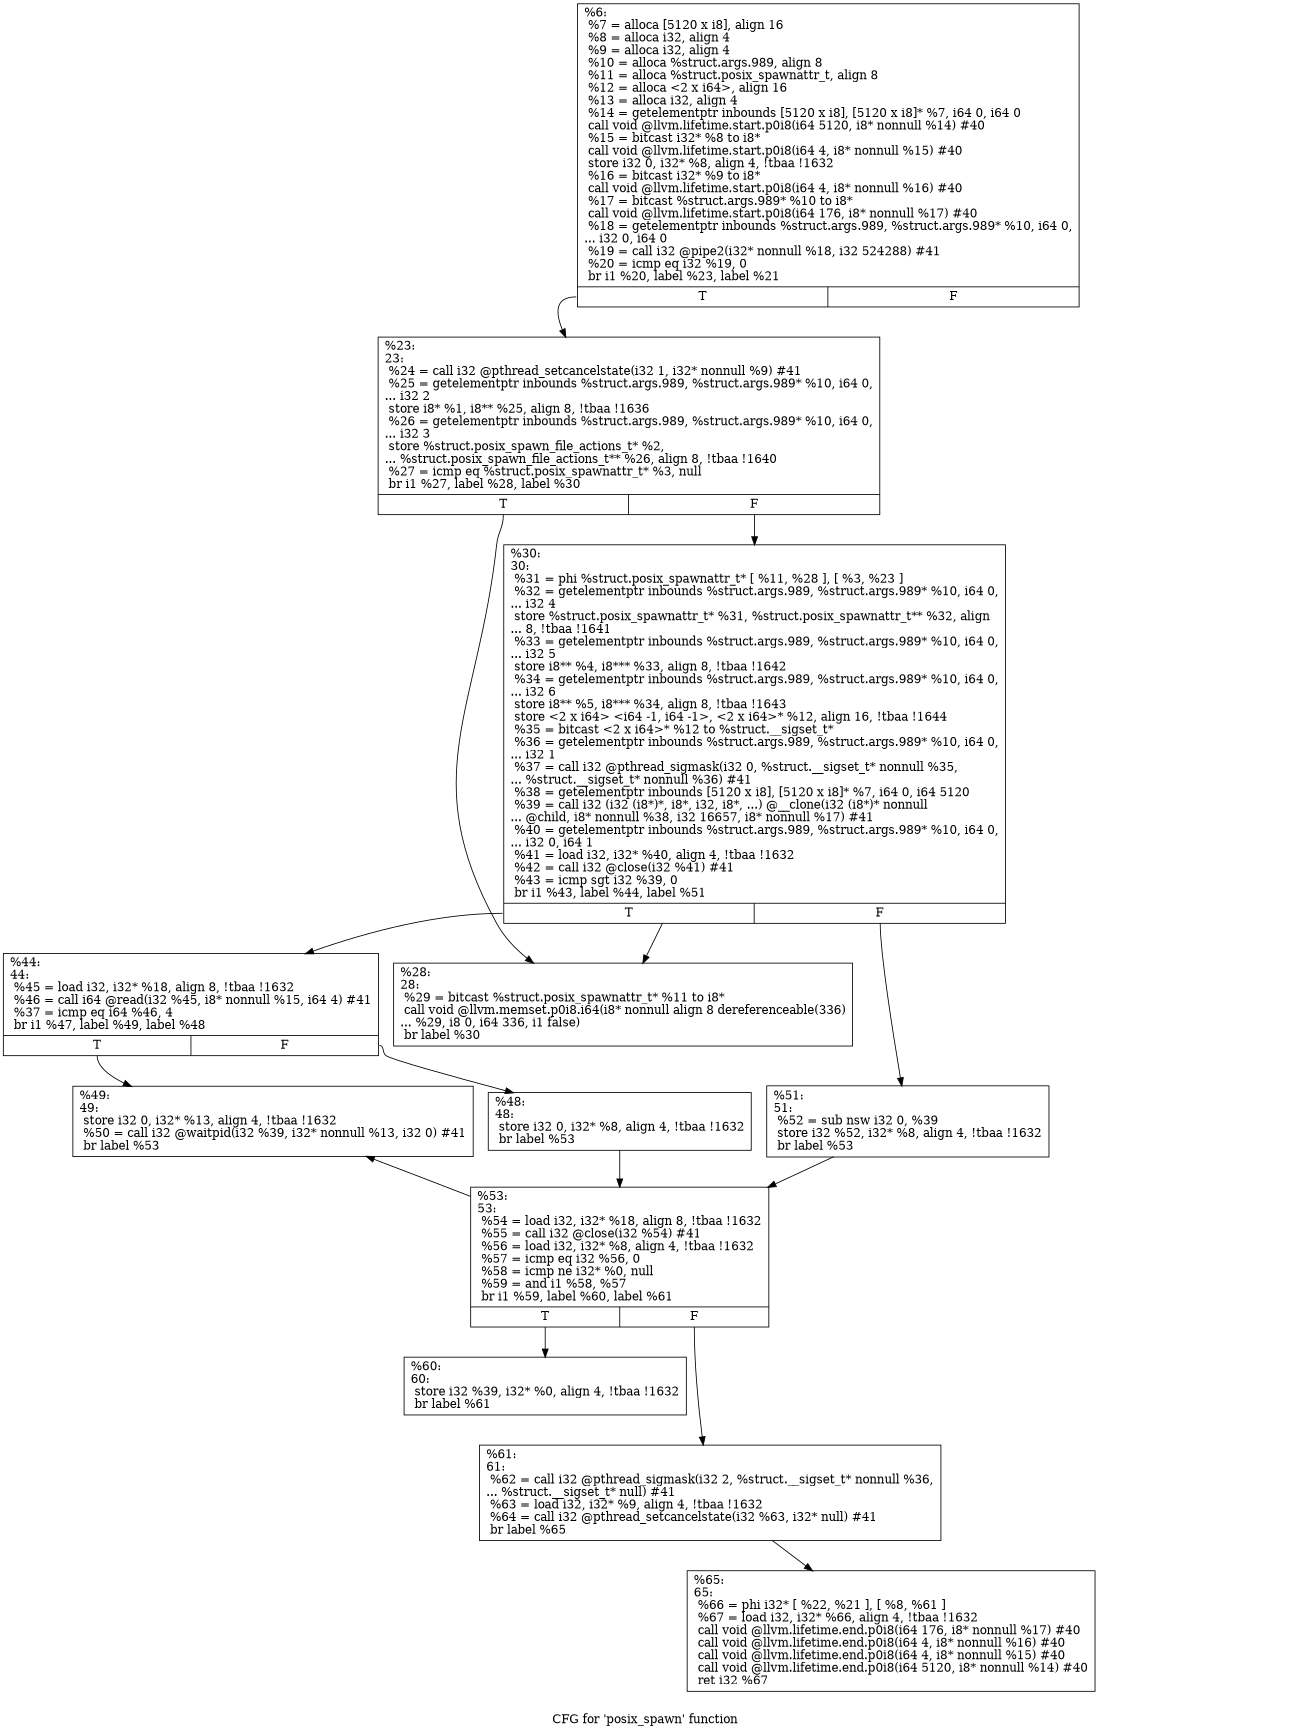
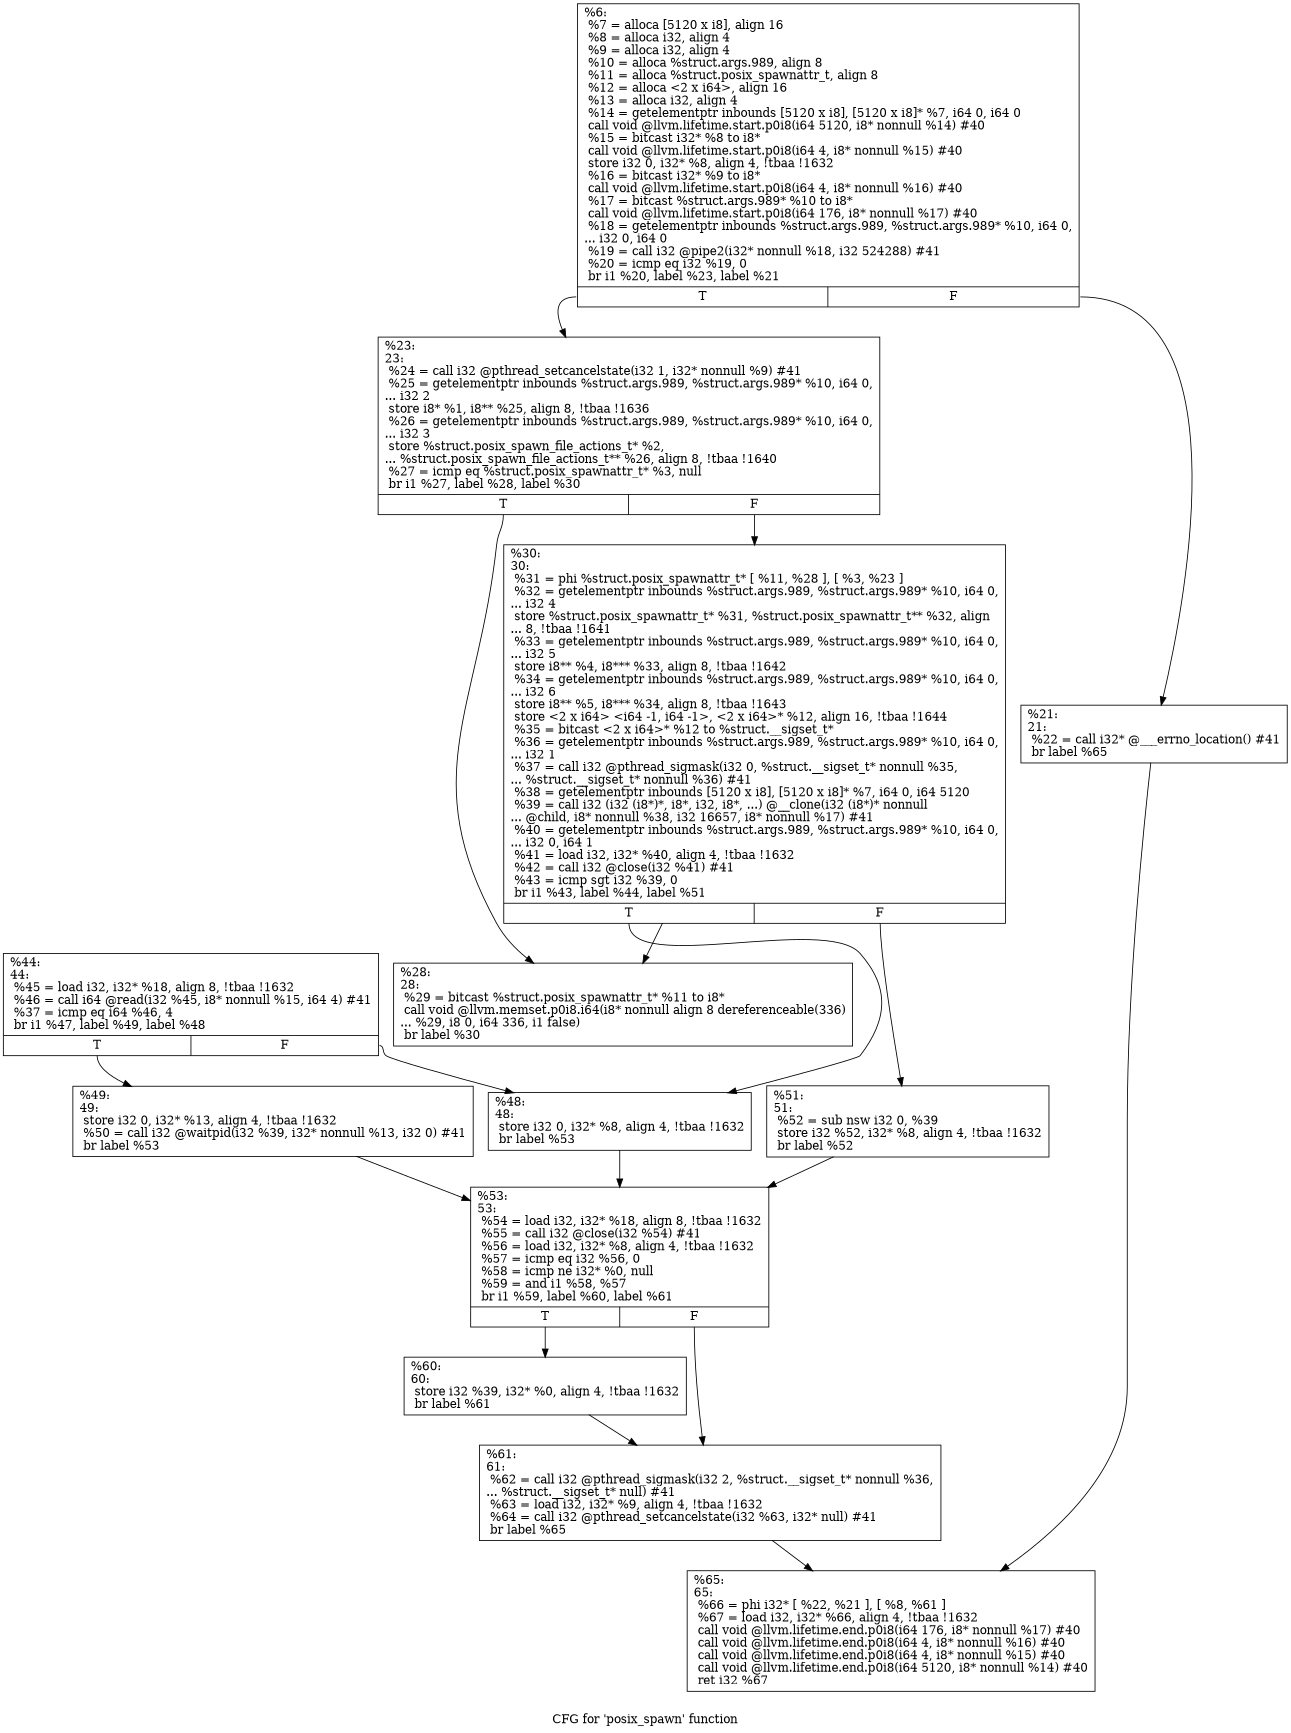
none -> (1154, 734)
(406, 924) -> (860, 953)
(814, 1146) -> (814, 1146)
(422, 1178) -> (409, 1177)
none -> (609, 1428)
